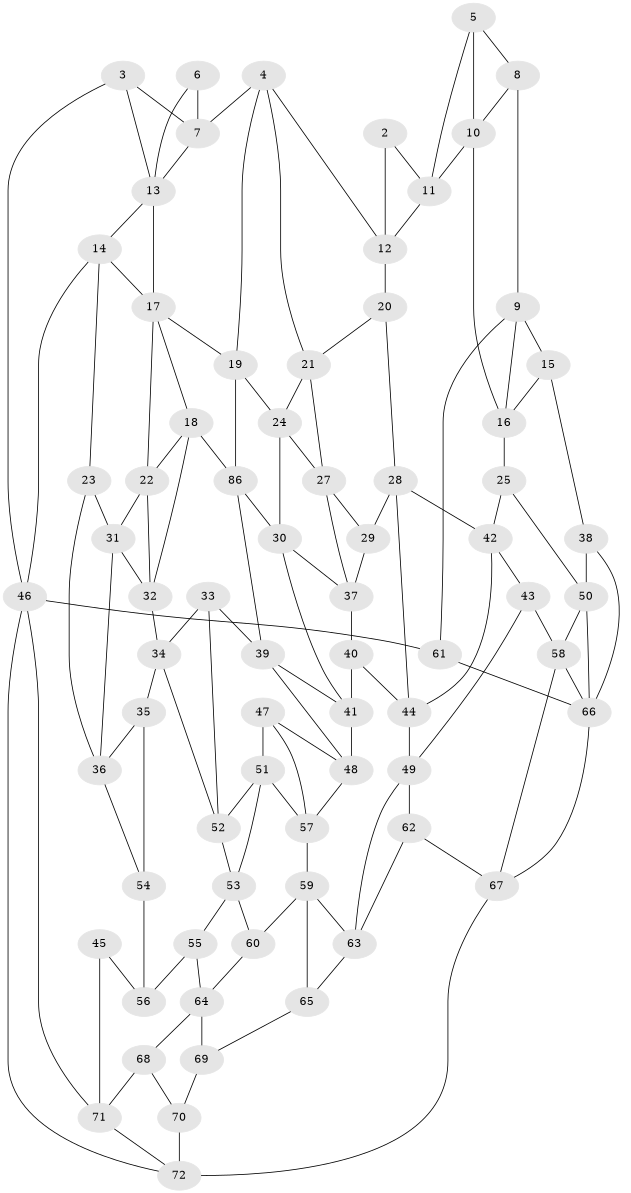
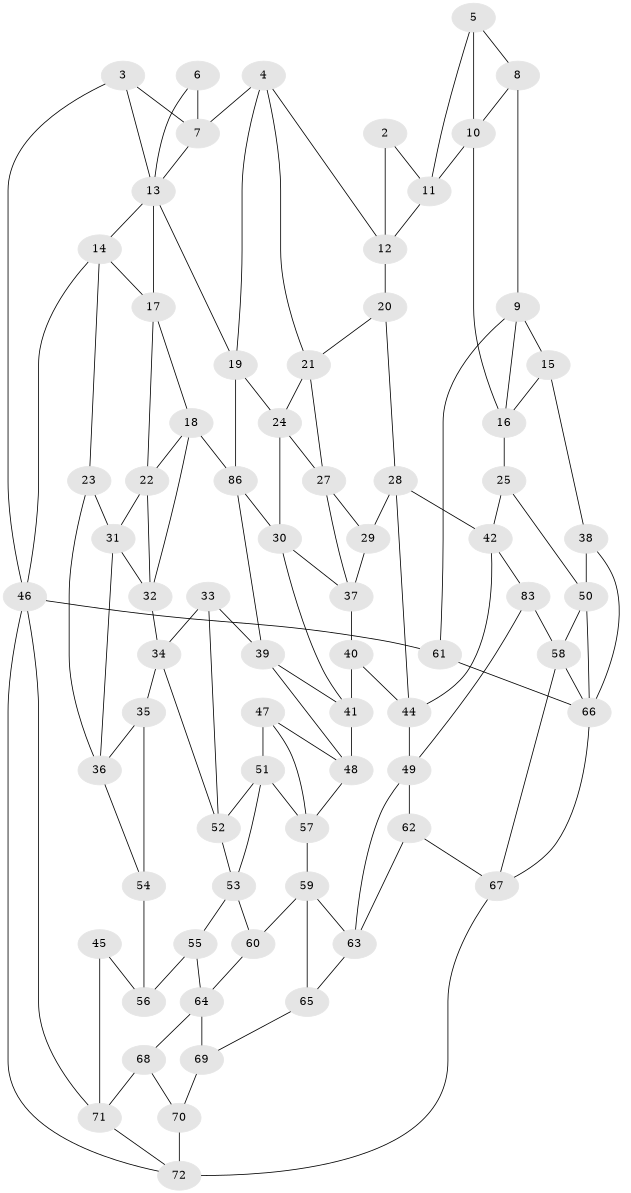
(195, 336) -> (195, 278)
(528, 597) -> (528, 597)
